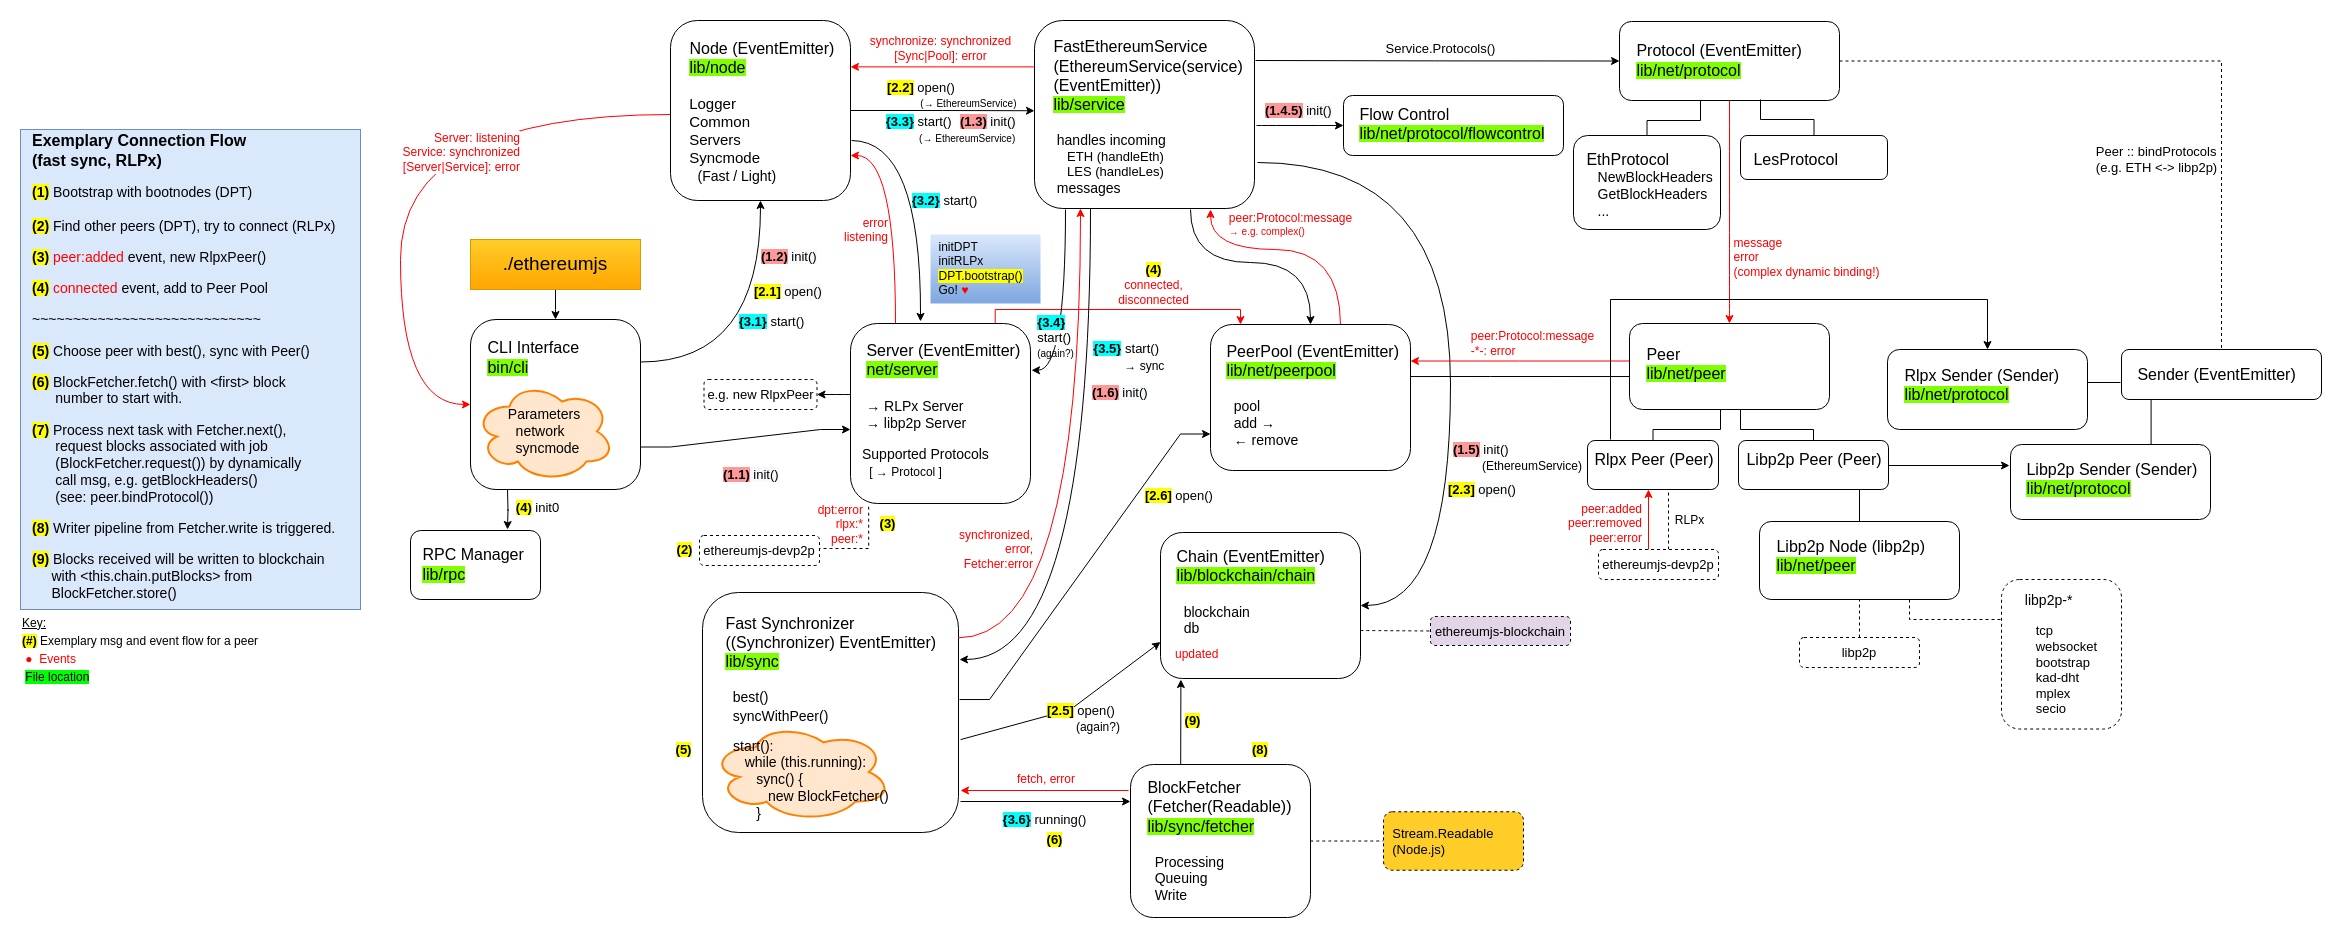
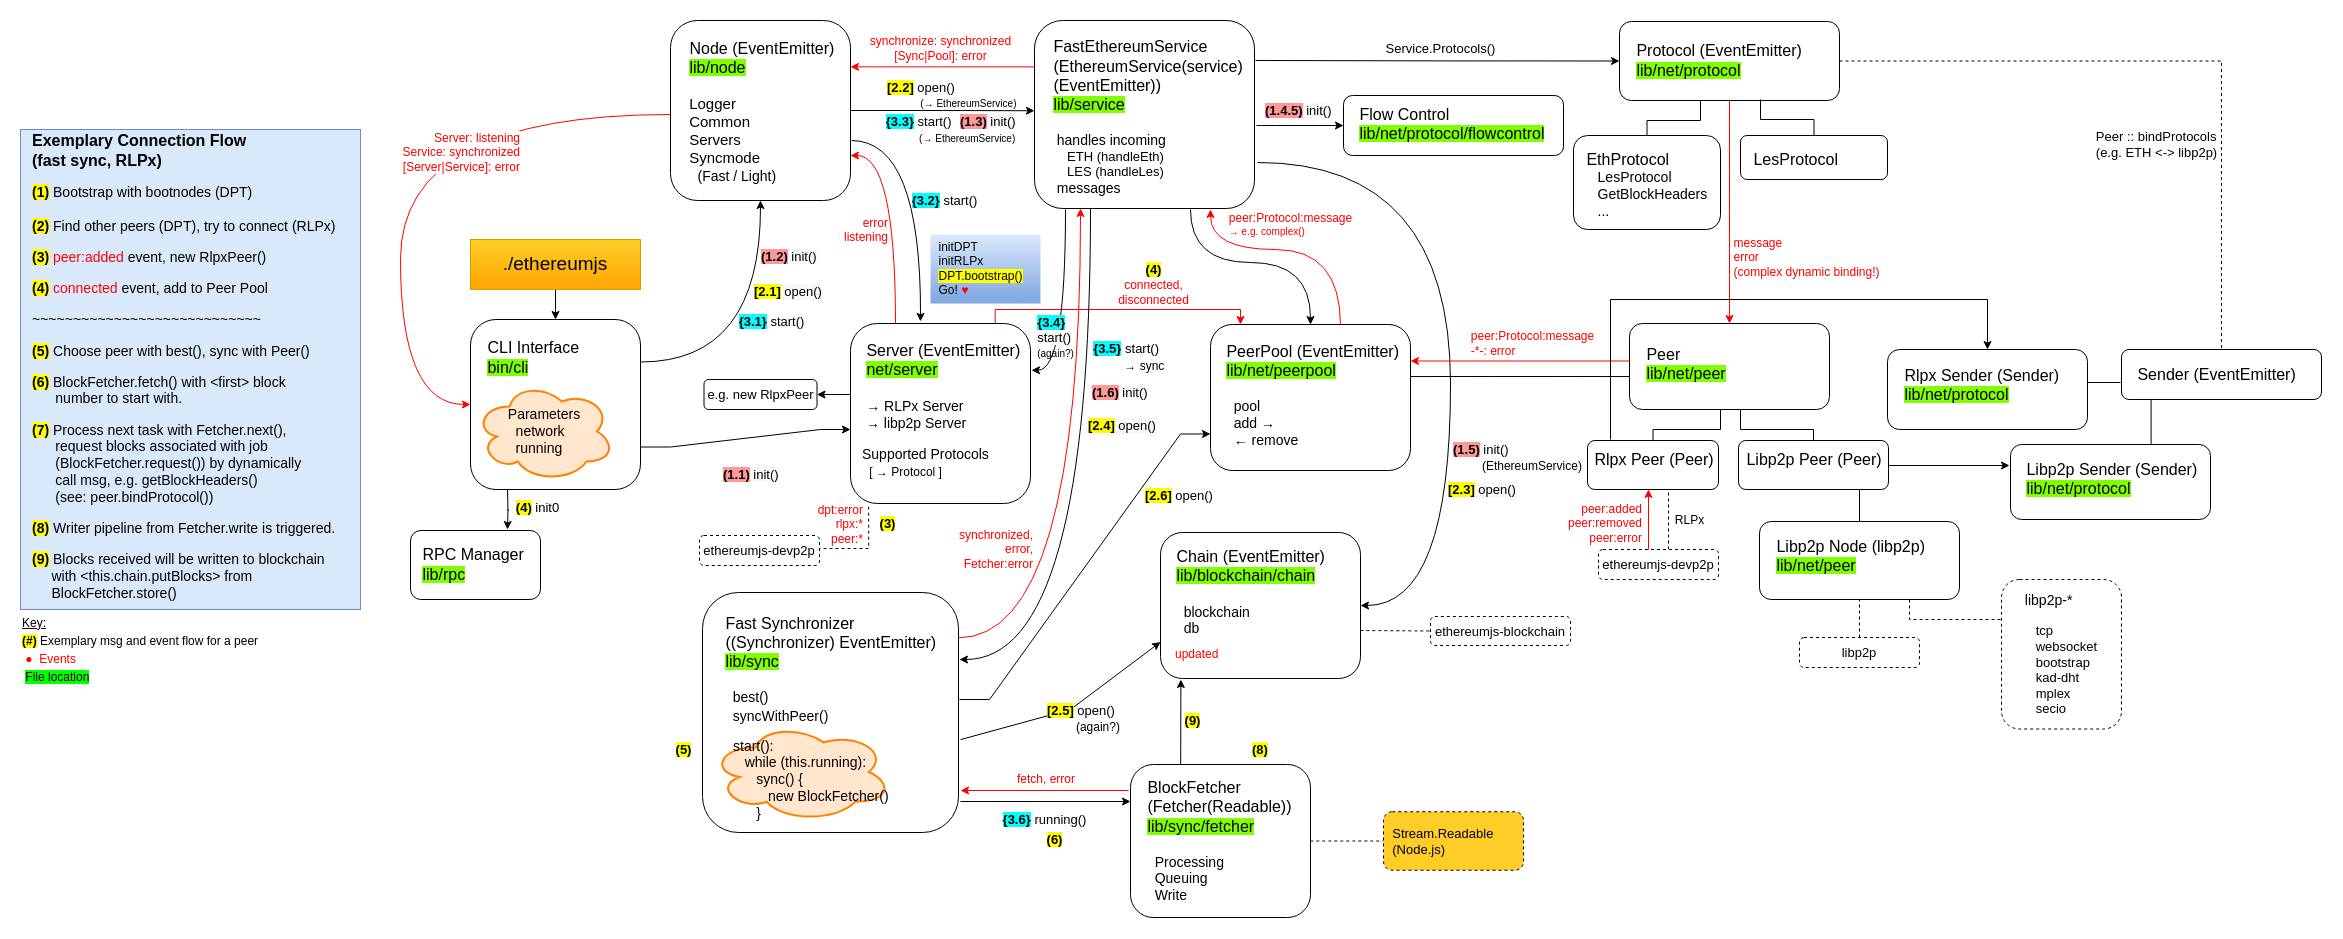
(2157, 160) -> (2157, 145)
(1631, 185) -> (1631, 185)
(761, 395) -> (761, 395)
(545, 432) -> (545, 432)
none -> (1132, 432)
(685, 550) -> none
(1501, 631) -> (1501, 631)
